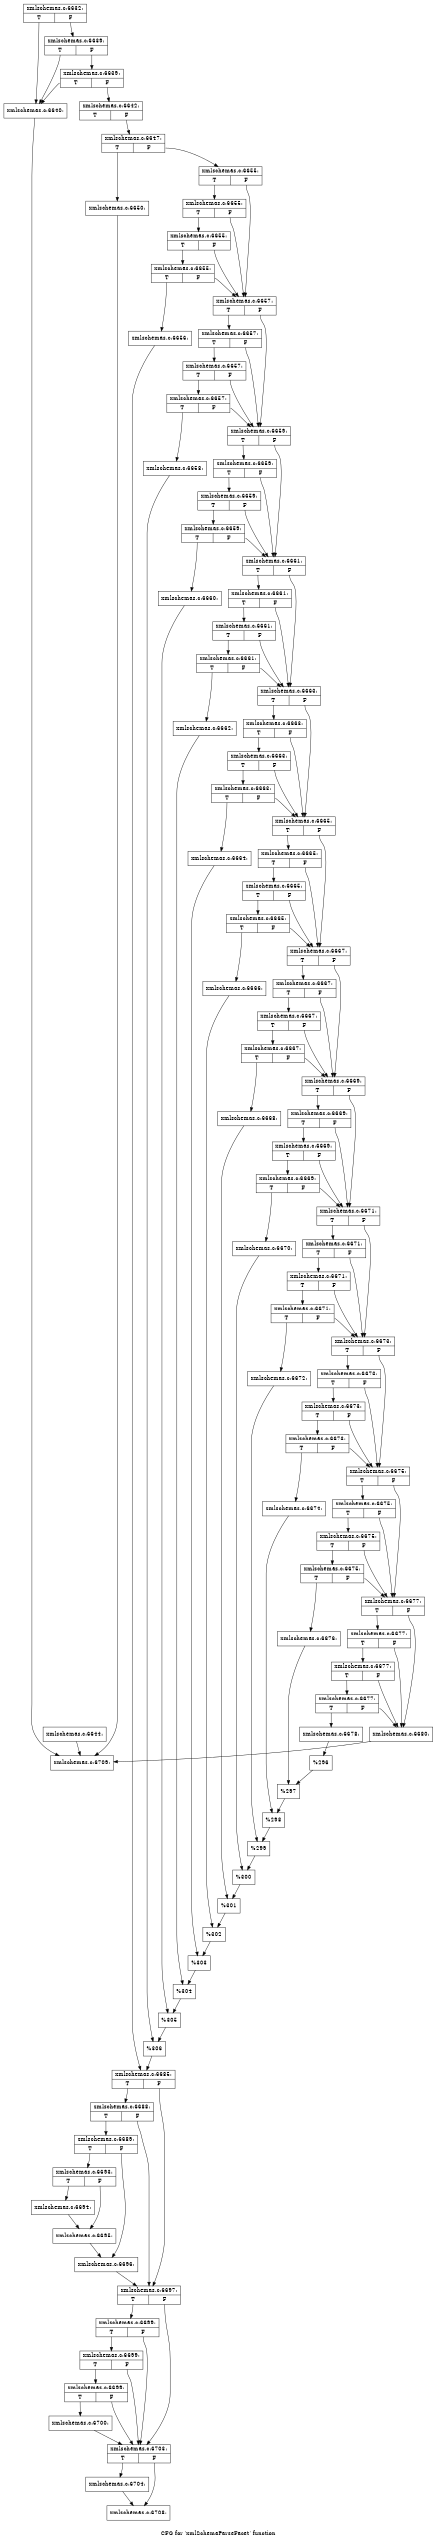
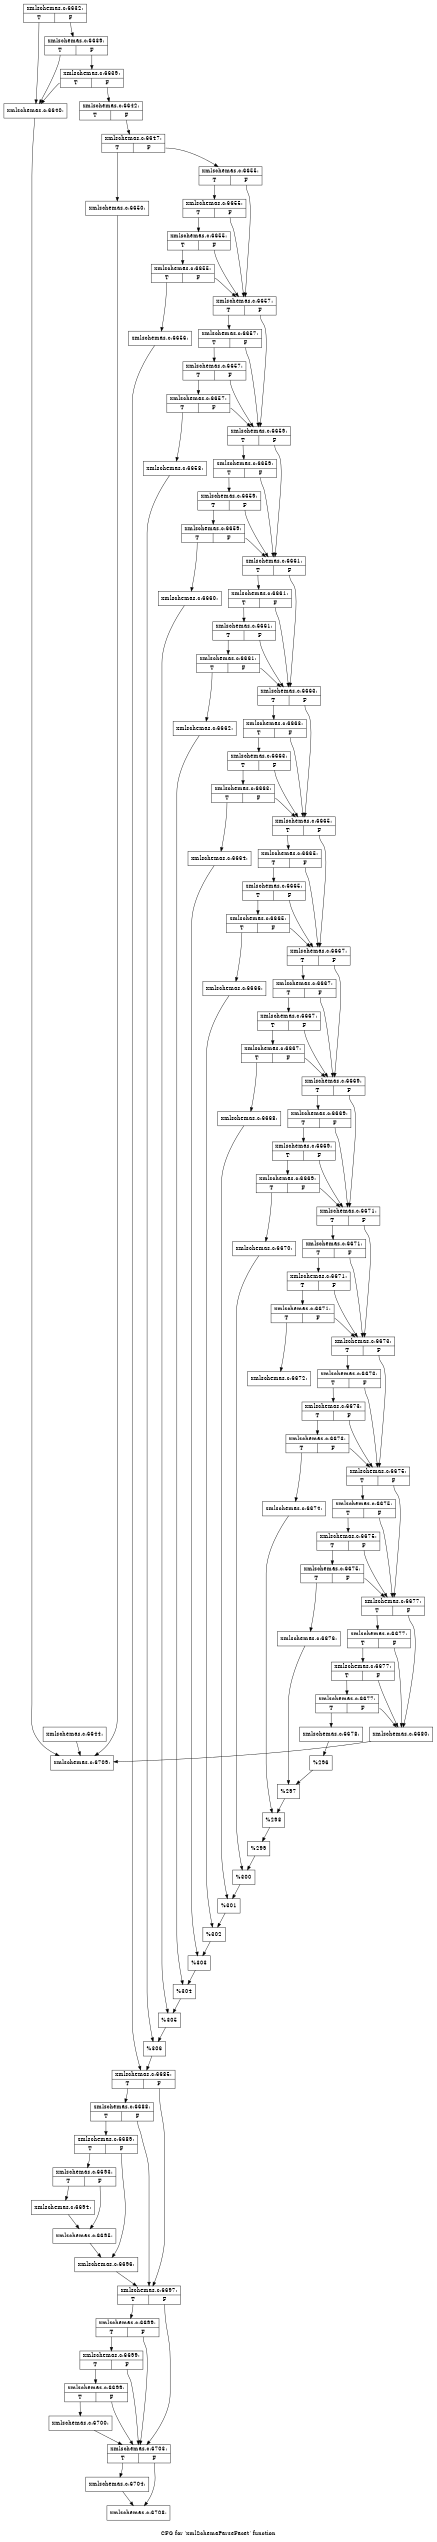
(251, 1609) -> none
